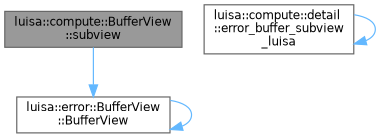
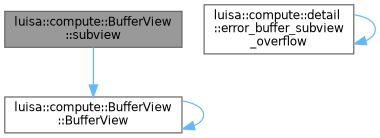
(279, 29) -> (279, 29)
(93, 115) -> (93, 115)
